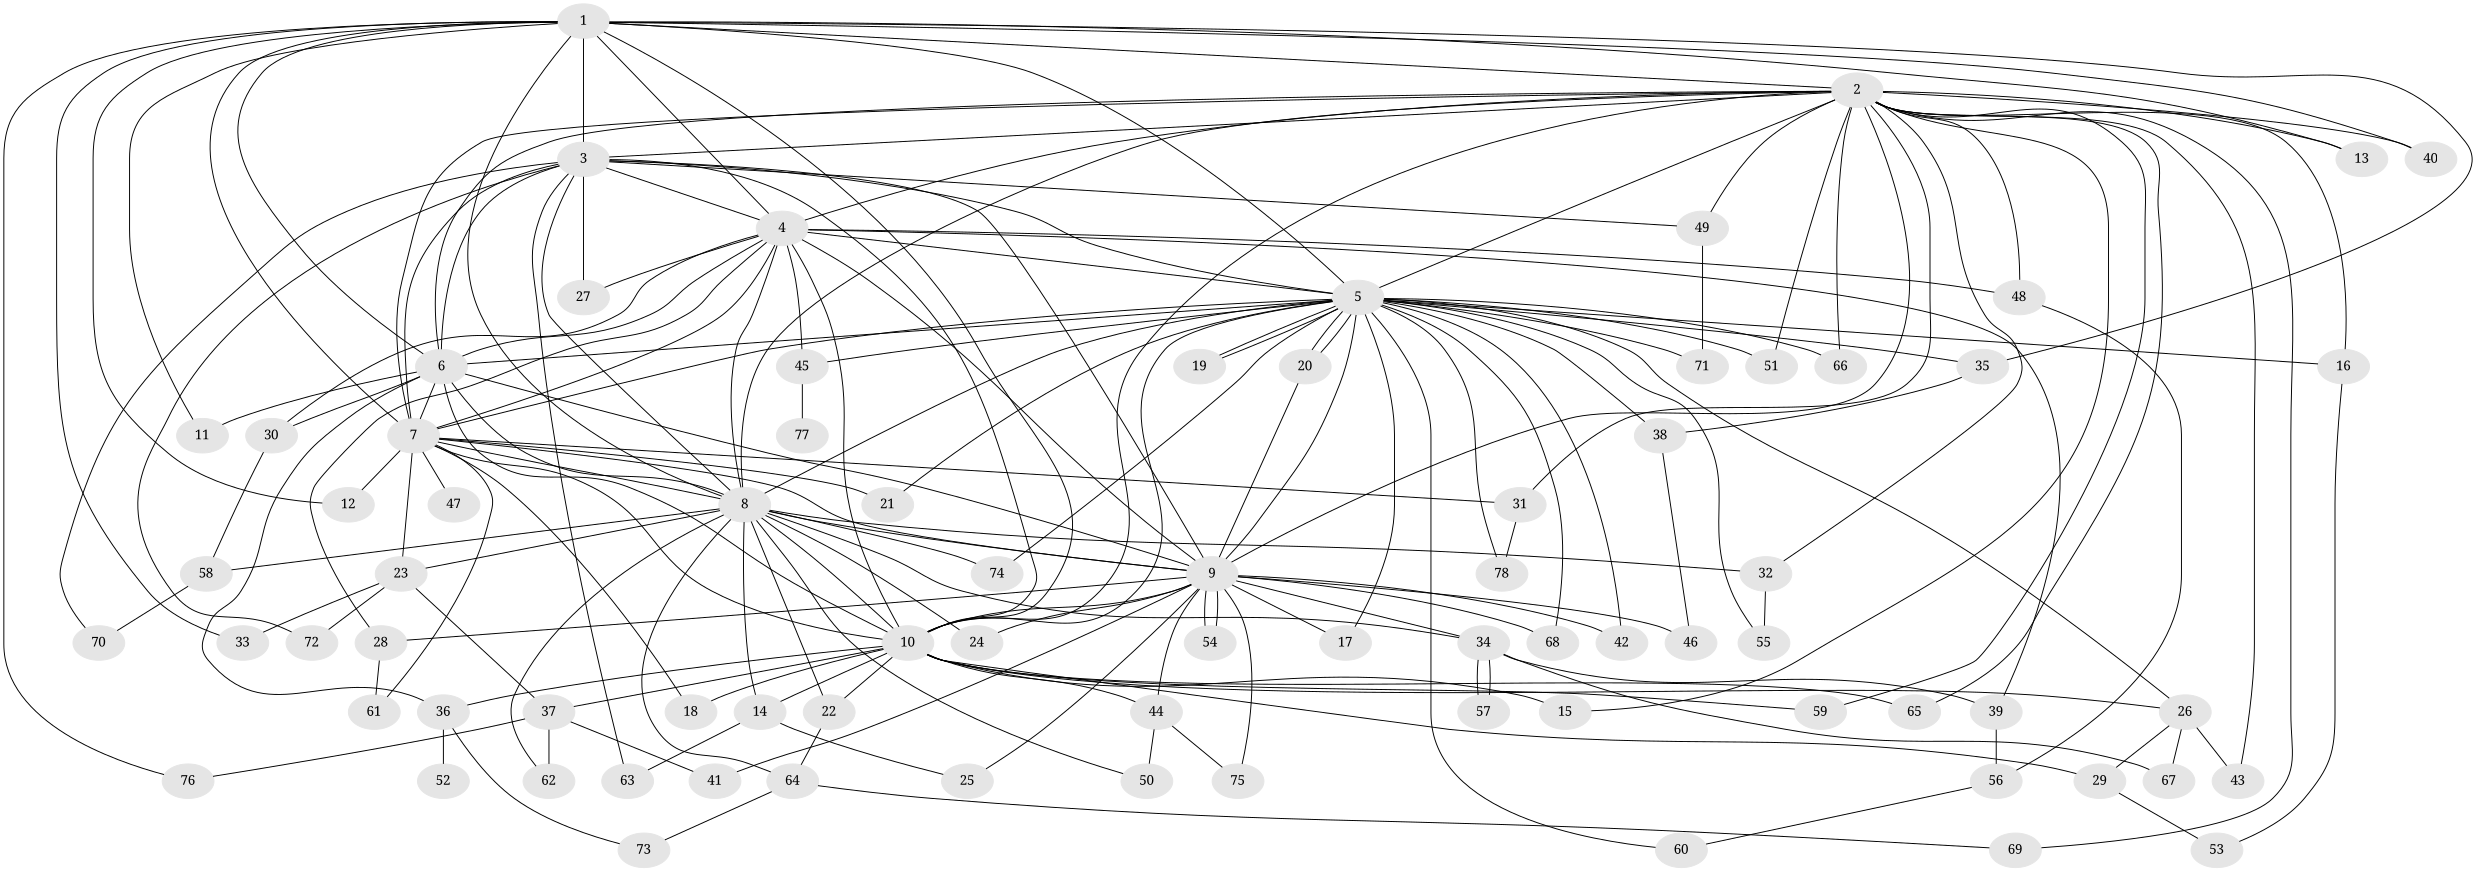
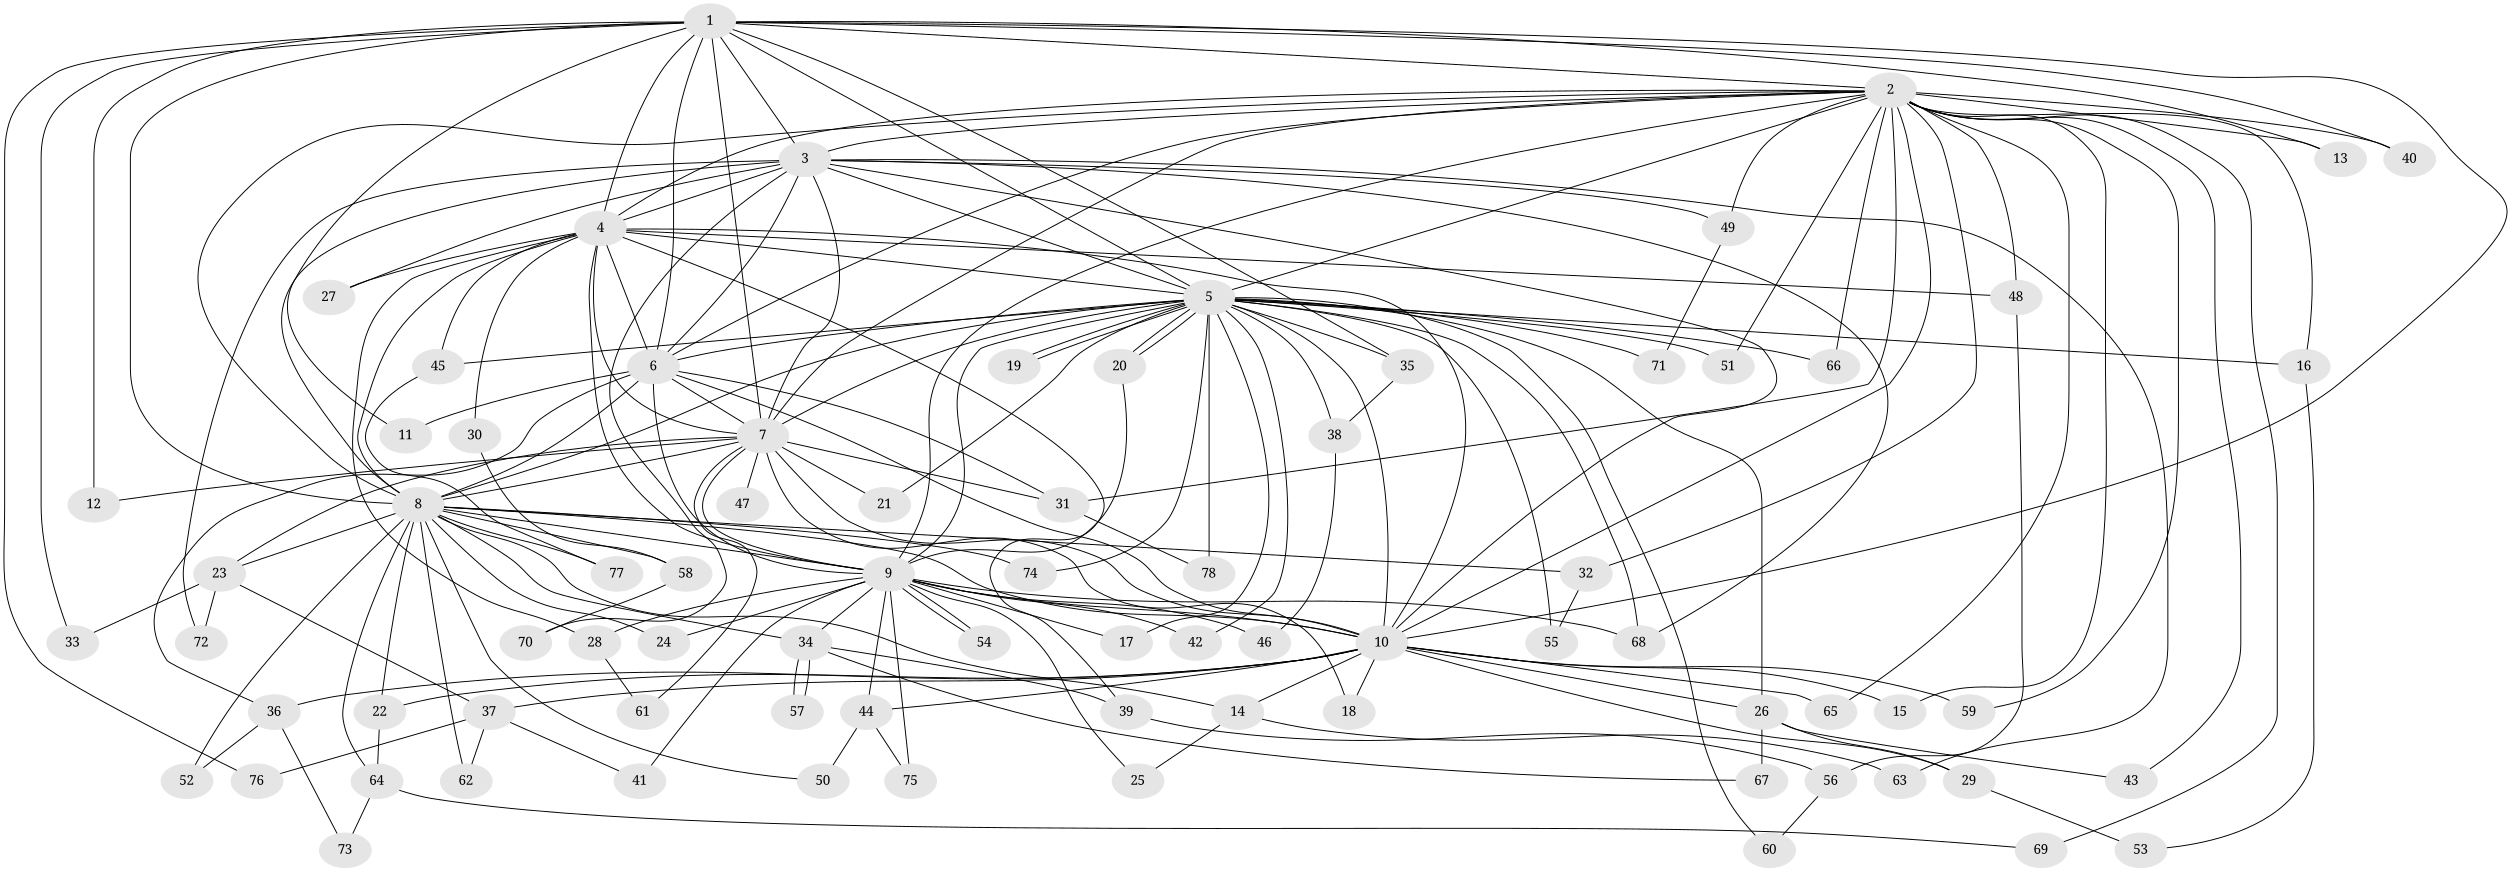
(992, 225) -> (1559, 224)
(357, 401) -> (867, 415)
none -> (518, 539)
none -> (290, 635)
